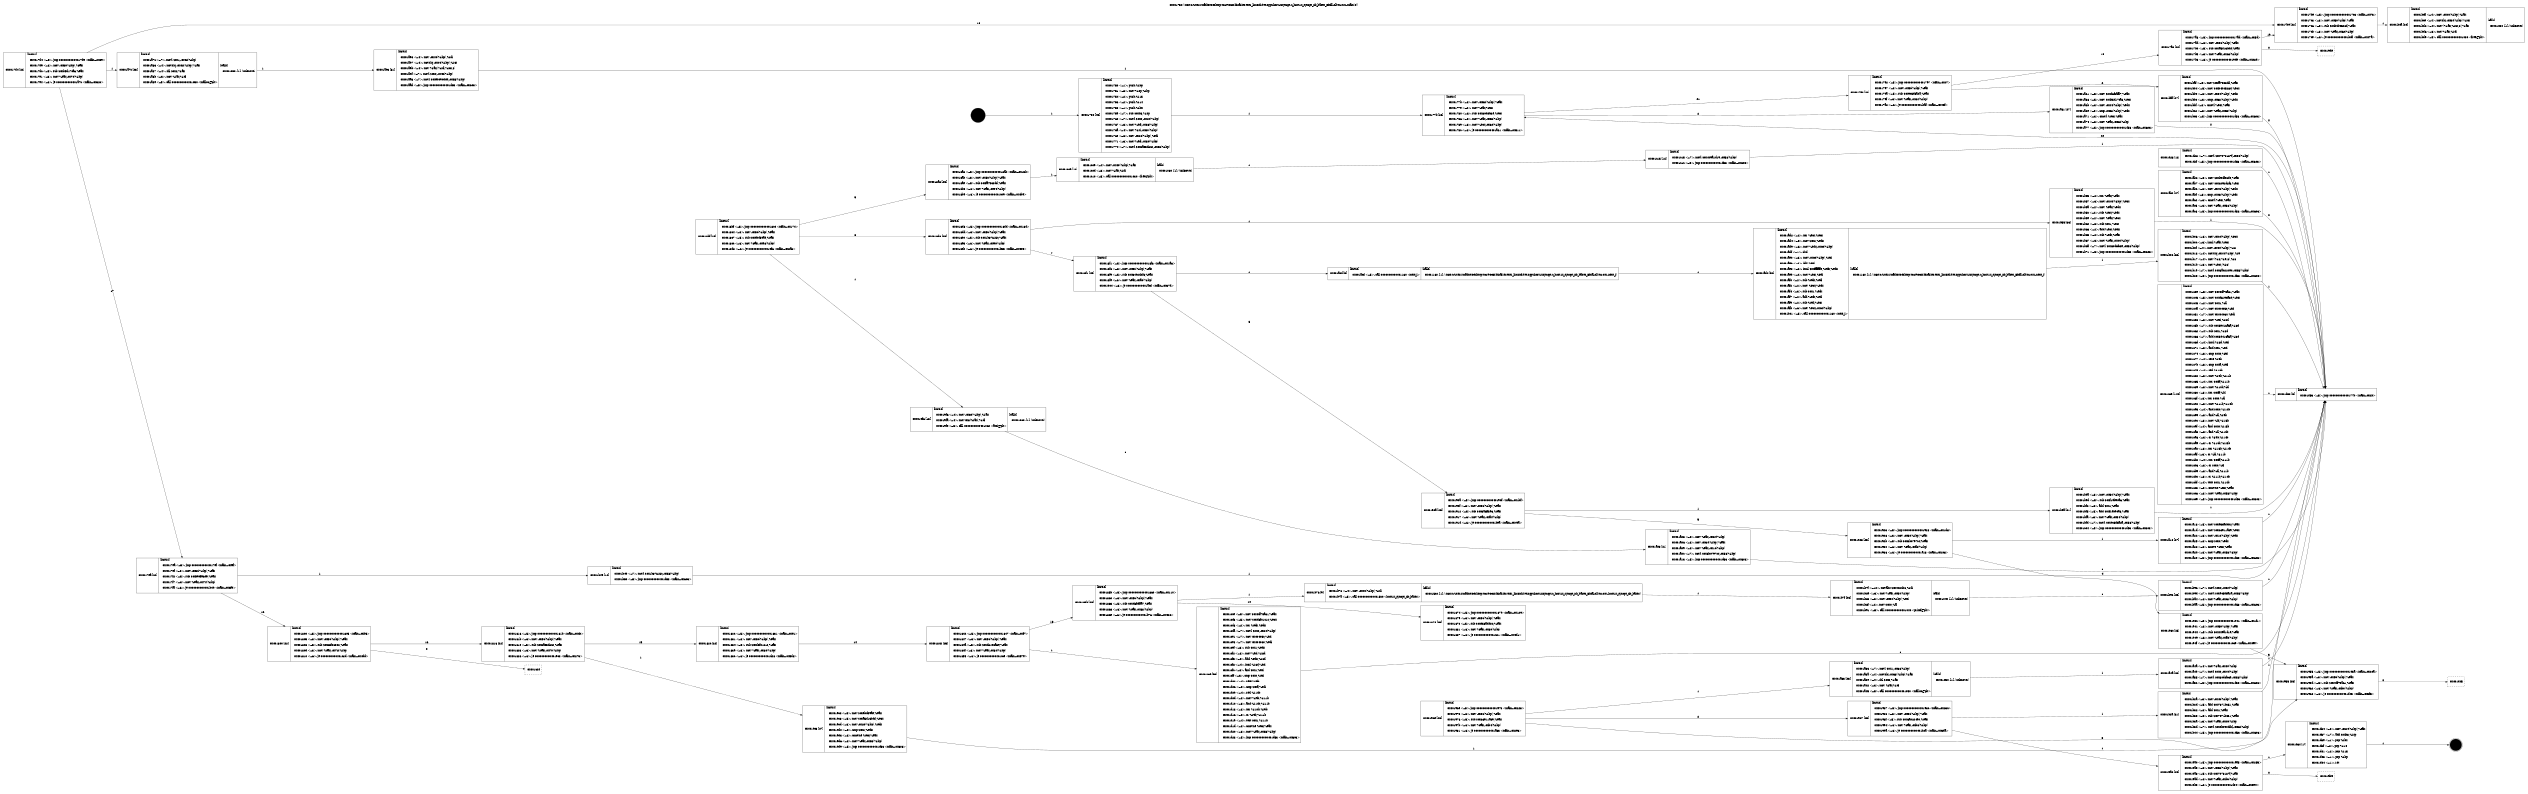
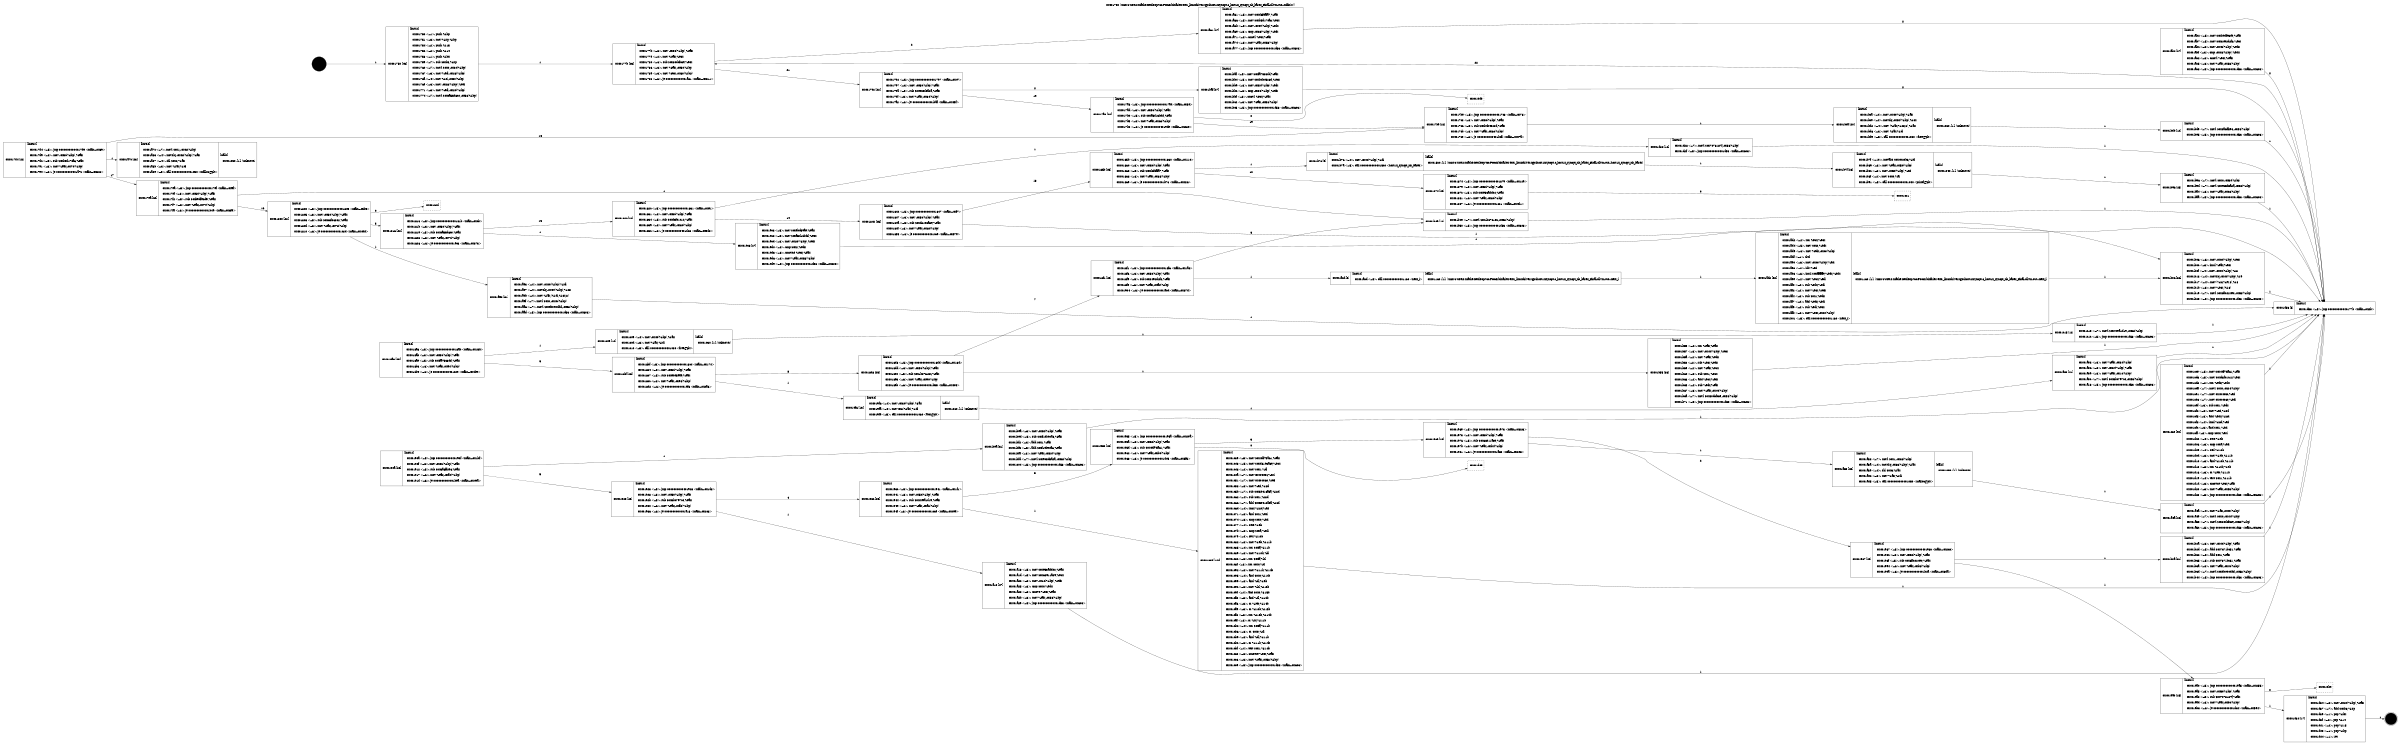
(315, 70) -> (417, 264)
none -> (2213, 131)
none -> (1178, 147)
none -> (1902, 196)
(862, 210) -> (547, 367)
(1298, 392) -> (1306, 234)
none -> (1080, 530)
(426, 643) -> (375, 224)
(1112, 659) -> (1562, 237)
(1922, 741) -> (1308, 441)
